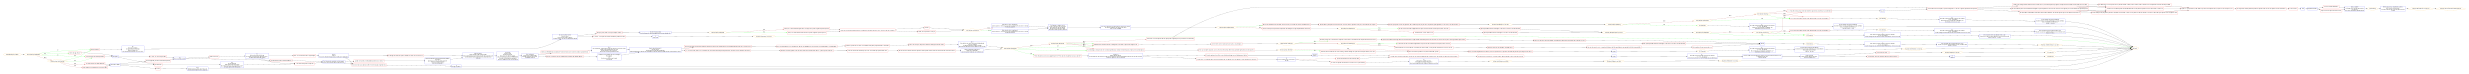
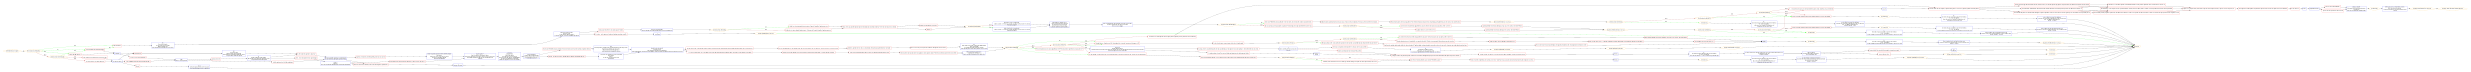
(78, 57) -> (109, 48)
